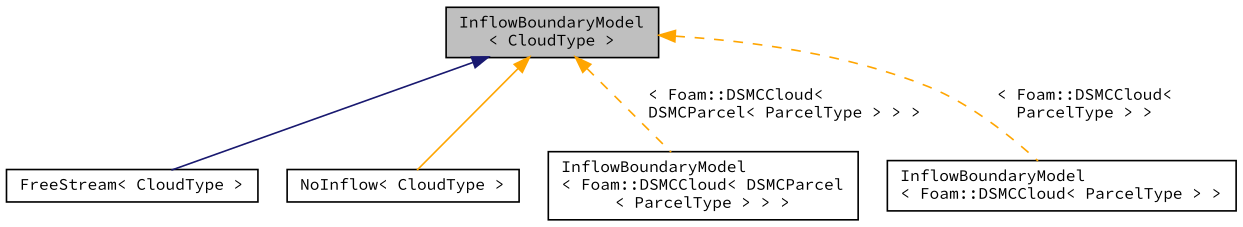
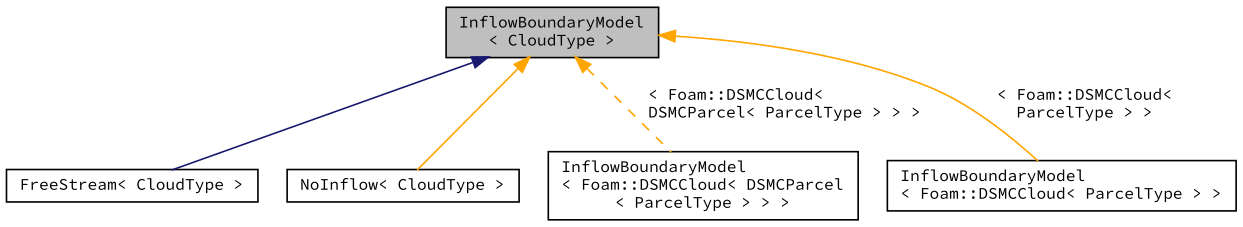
(869, 67) -> (869, 67)
